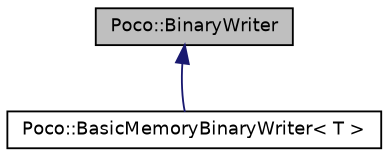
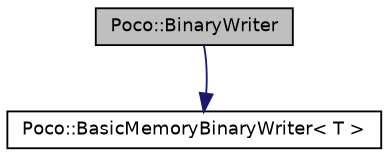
(182, 88) -> (207, 69)
